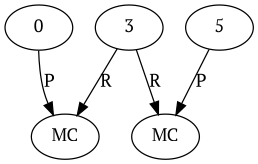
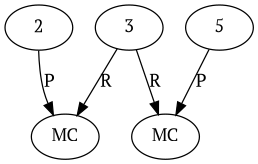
(39, 28) -> (39, 28)
